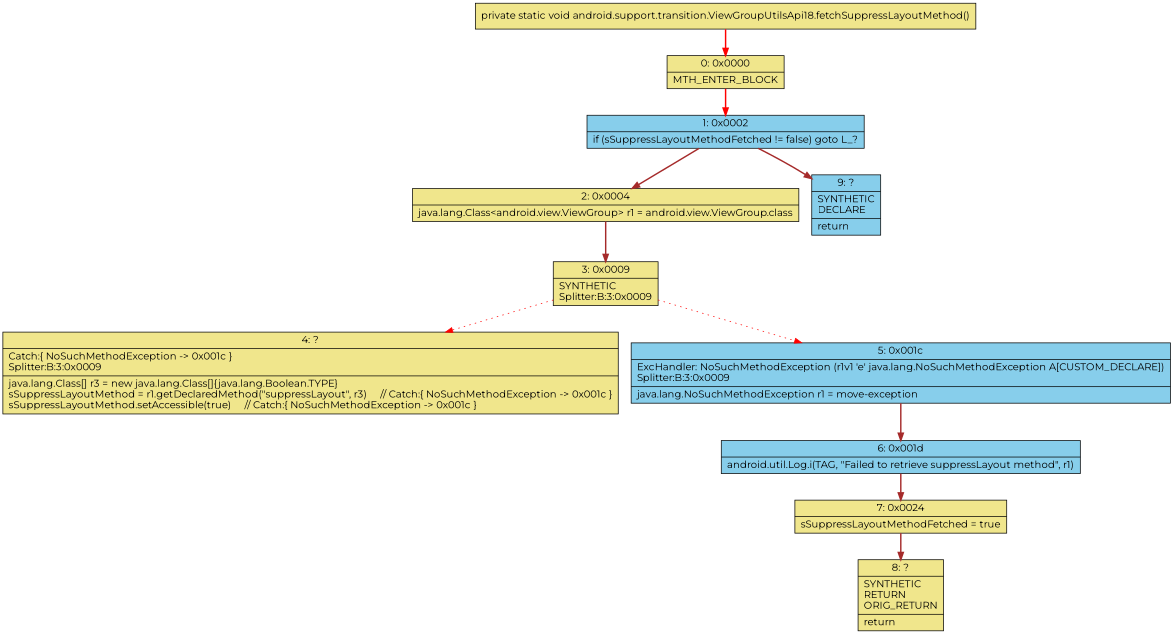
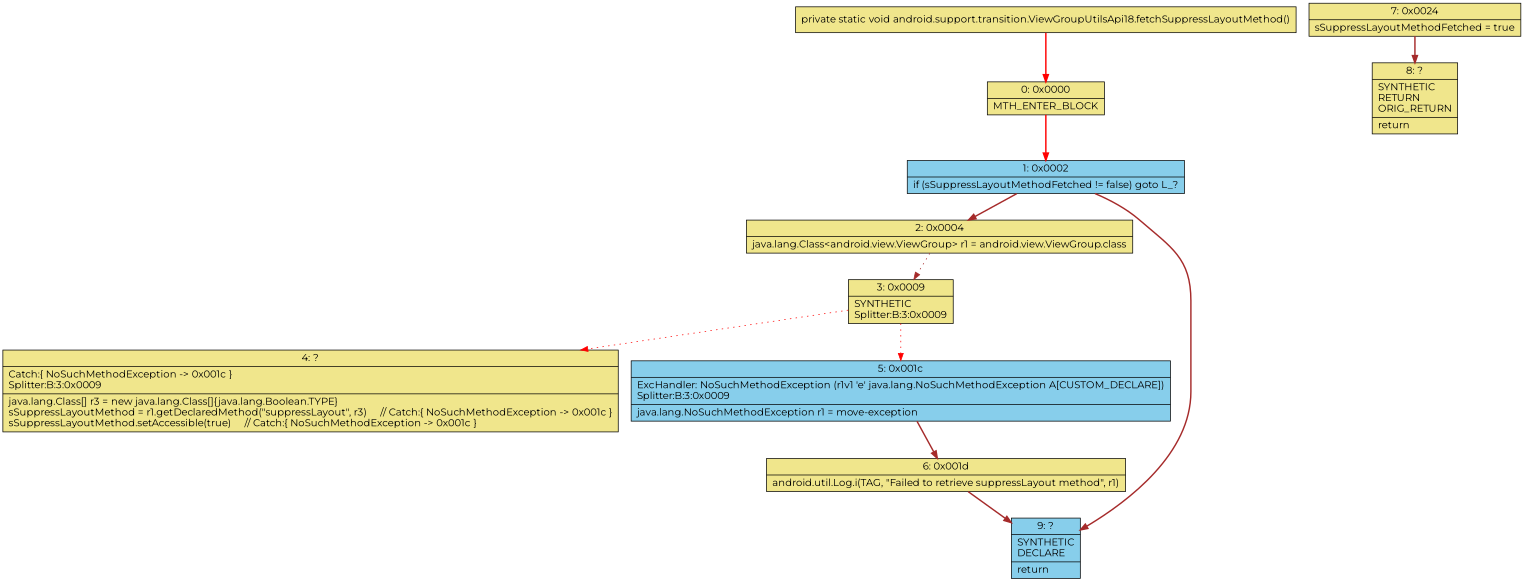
(606, 238) -> (924, 263)
(901, 457) -> (946, 475)
(901, 483) -> (987, 505)
